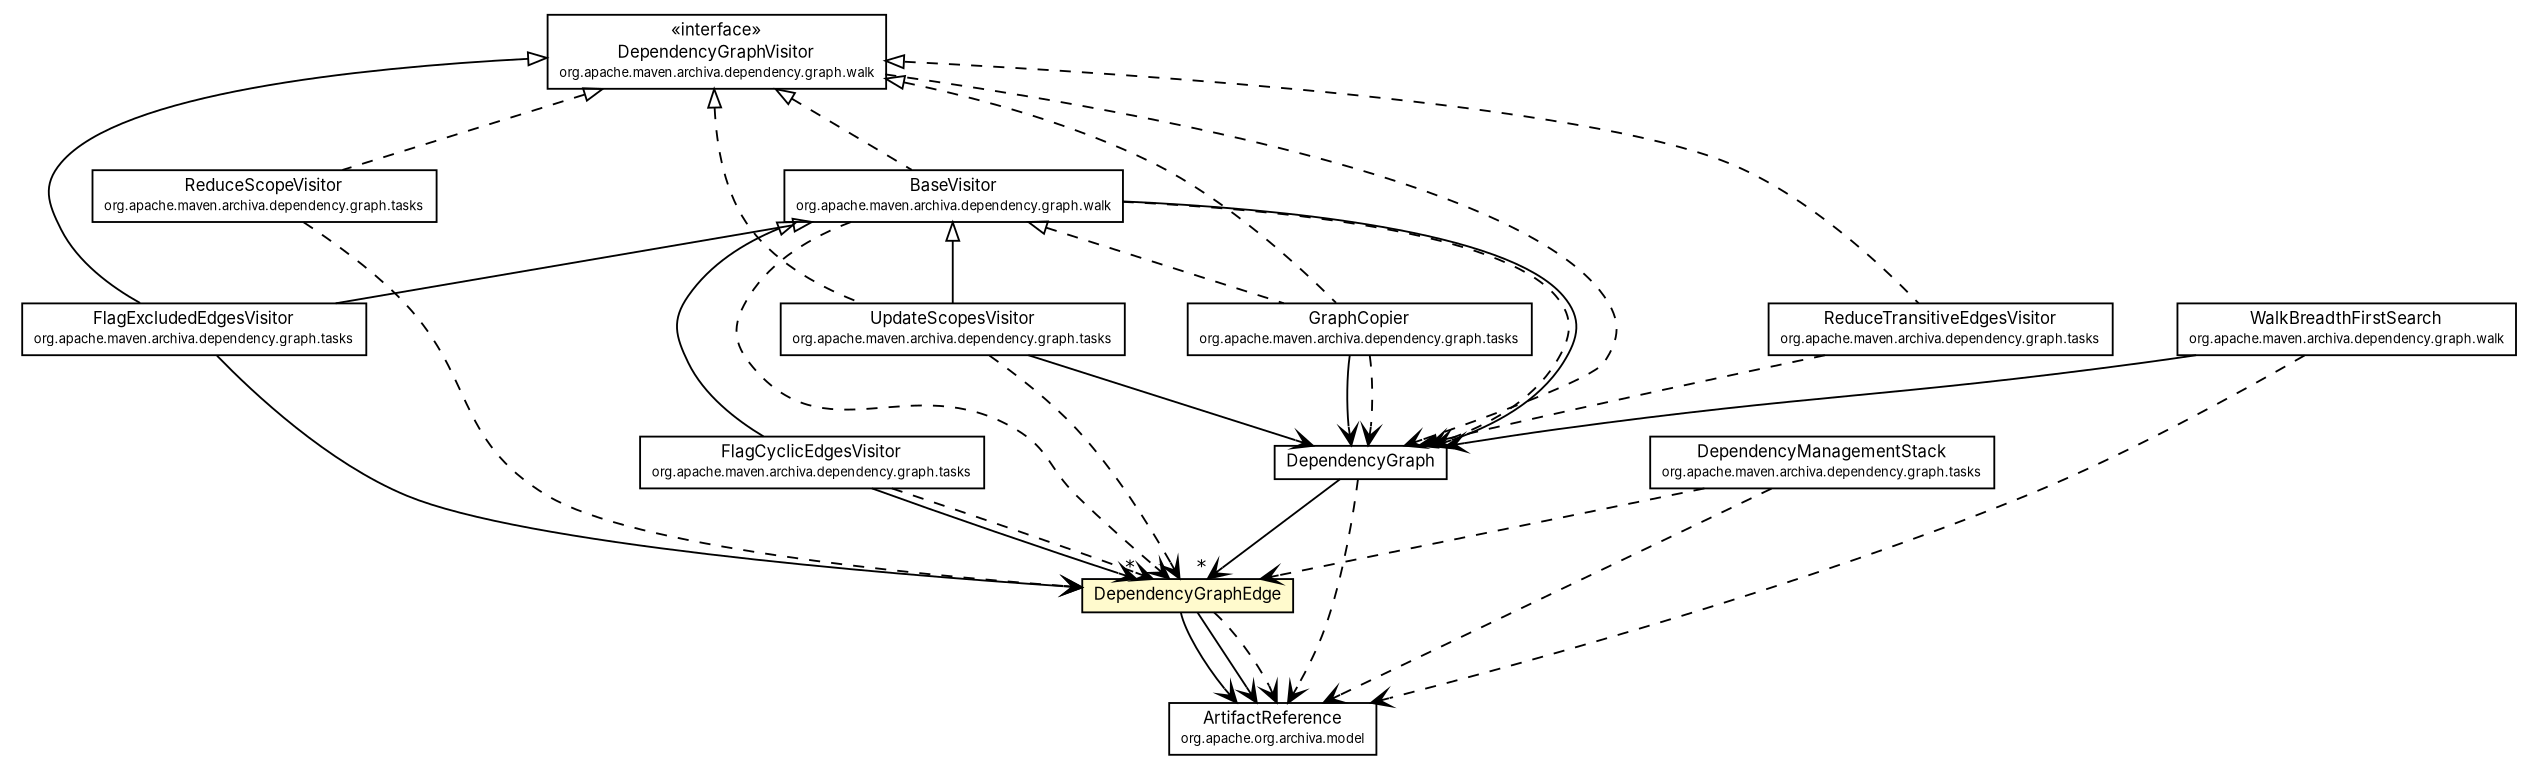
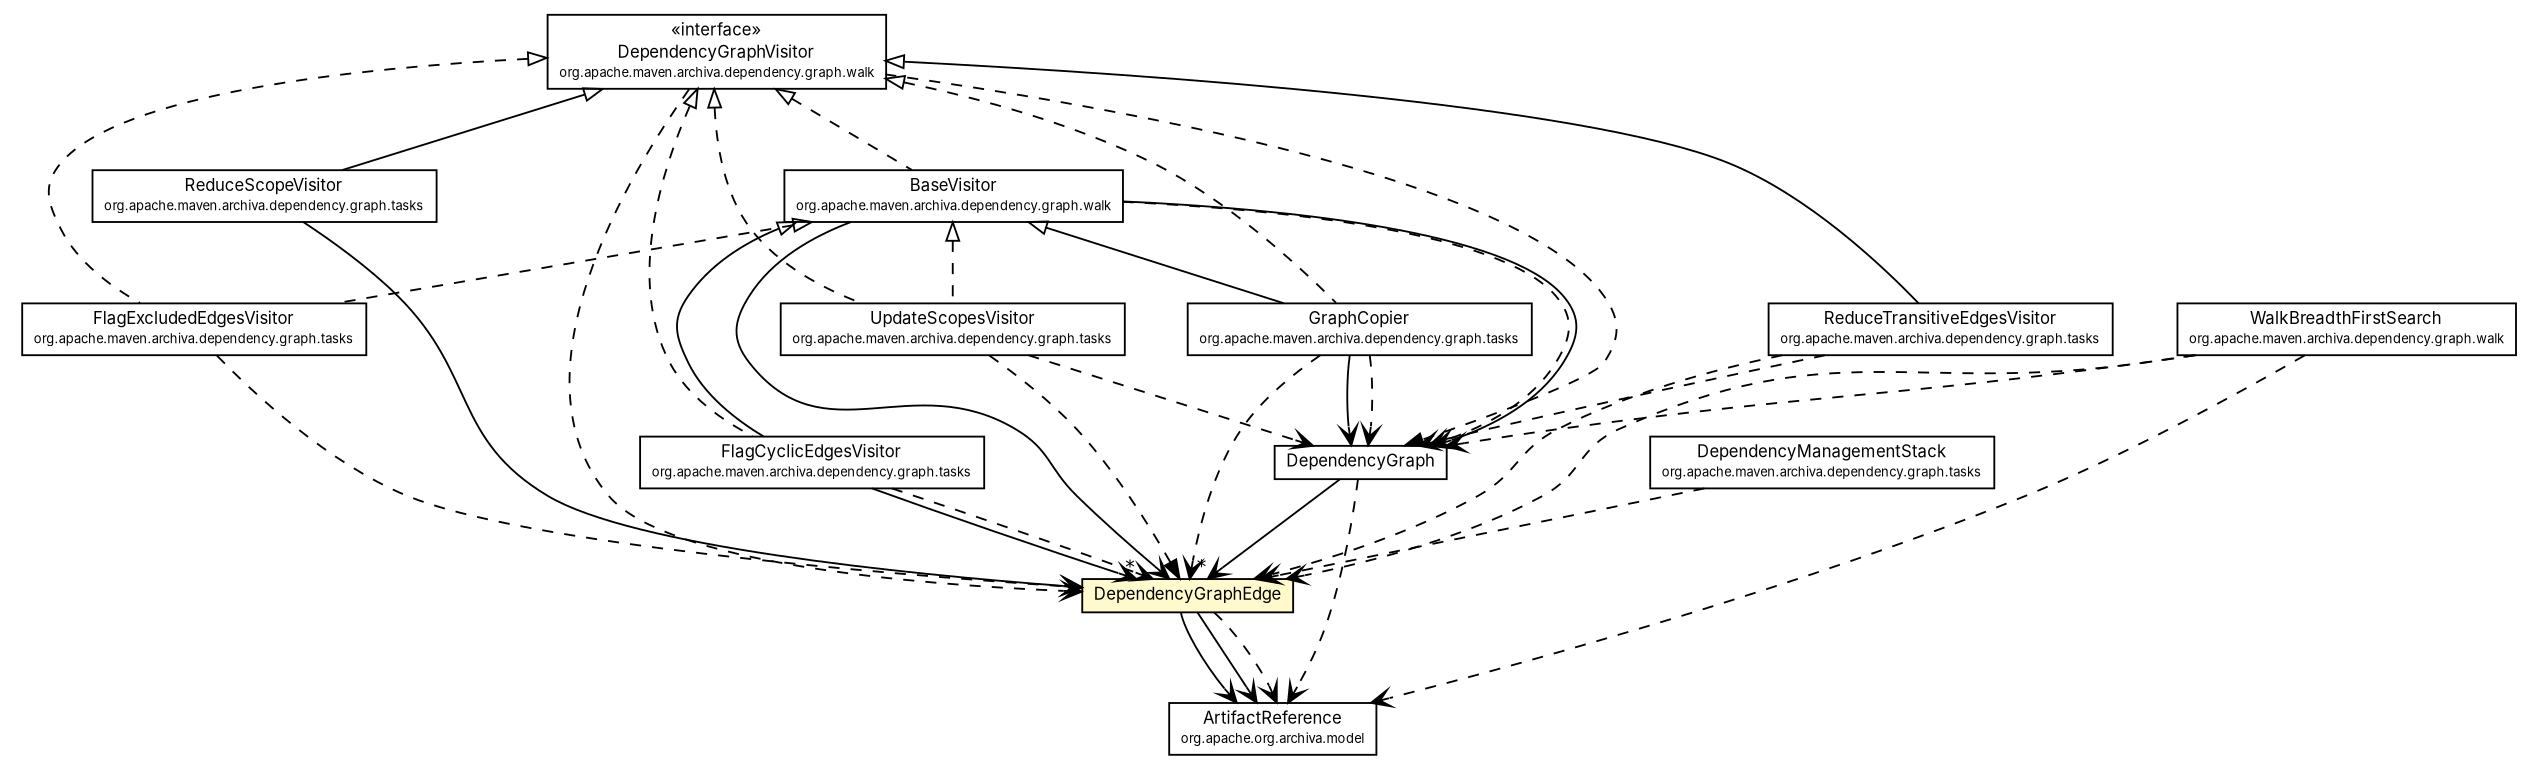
(198, 100) -> (198, 100)
(1438, 105) -> (1438, 105)
(464, 132) -> (464, 132)
(1390, 180) -> (1390, 180)
(564, 264) -> (564, 264)
(1165, 265) -> (1165, 265)
(953, 272) -> (953, 272)
none -> (650, 289)
none -> (1728, 391)
(1631, 397) -> (1563, 412)
(1162, 398) -> (1162, 398)
(1830, 398) -> (1830, 398)
(875, 408) -> (875, 408)
none -> (1233, 443)
(1093, 448) -> (1093, 448)
none -> (1523, 456)
none -> (620, 505)
(619, 523) -> (619, 523)
(615, 542) -> (615, 542)
(1556, 592) -> none
